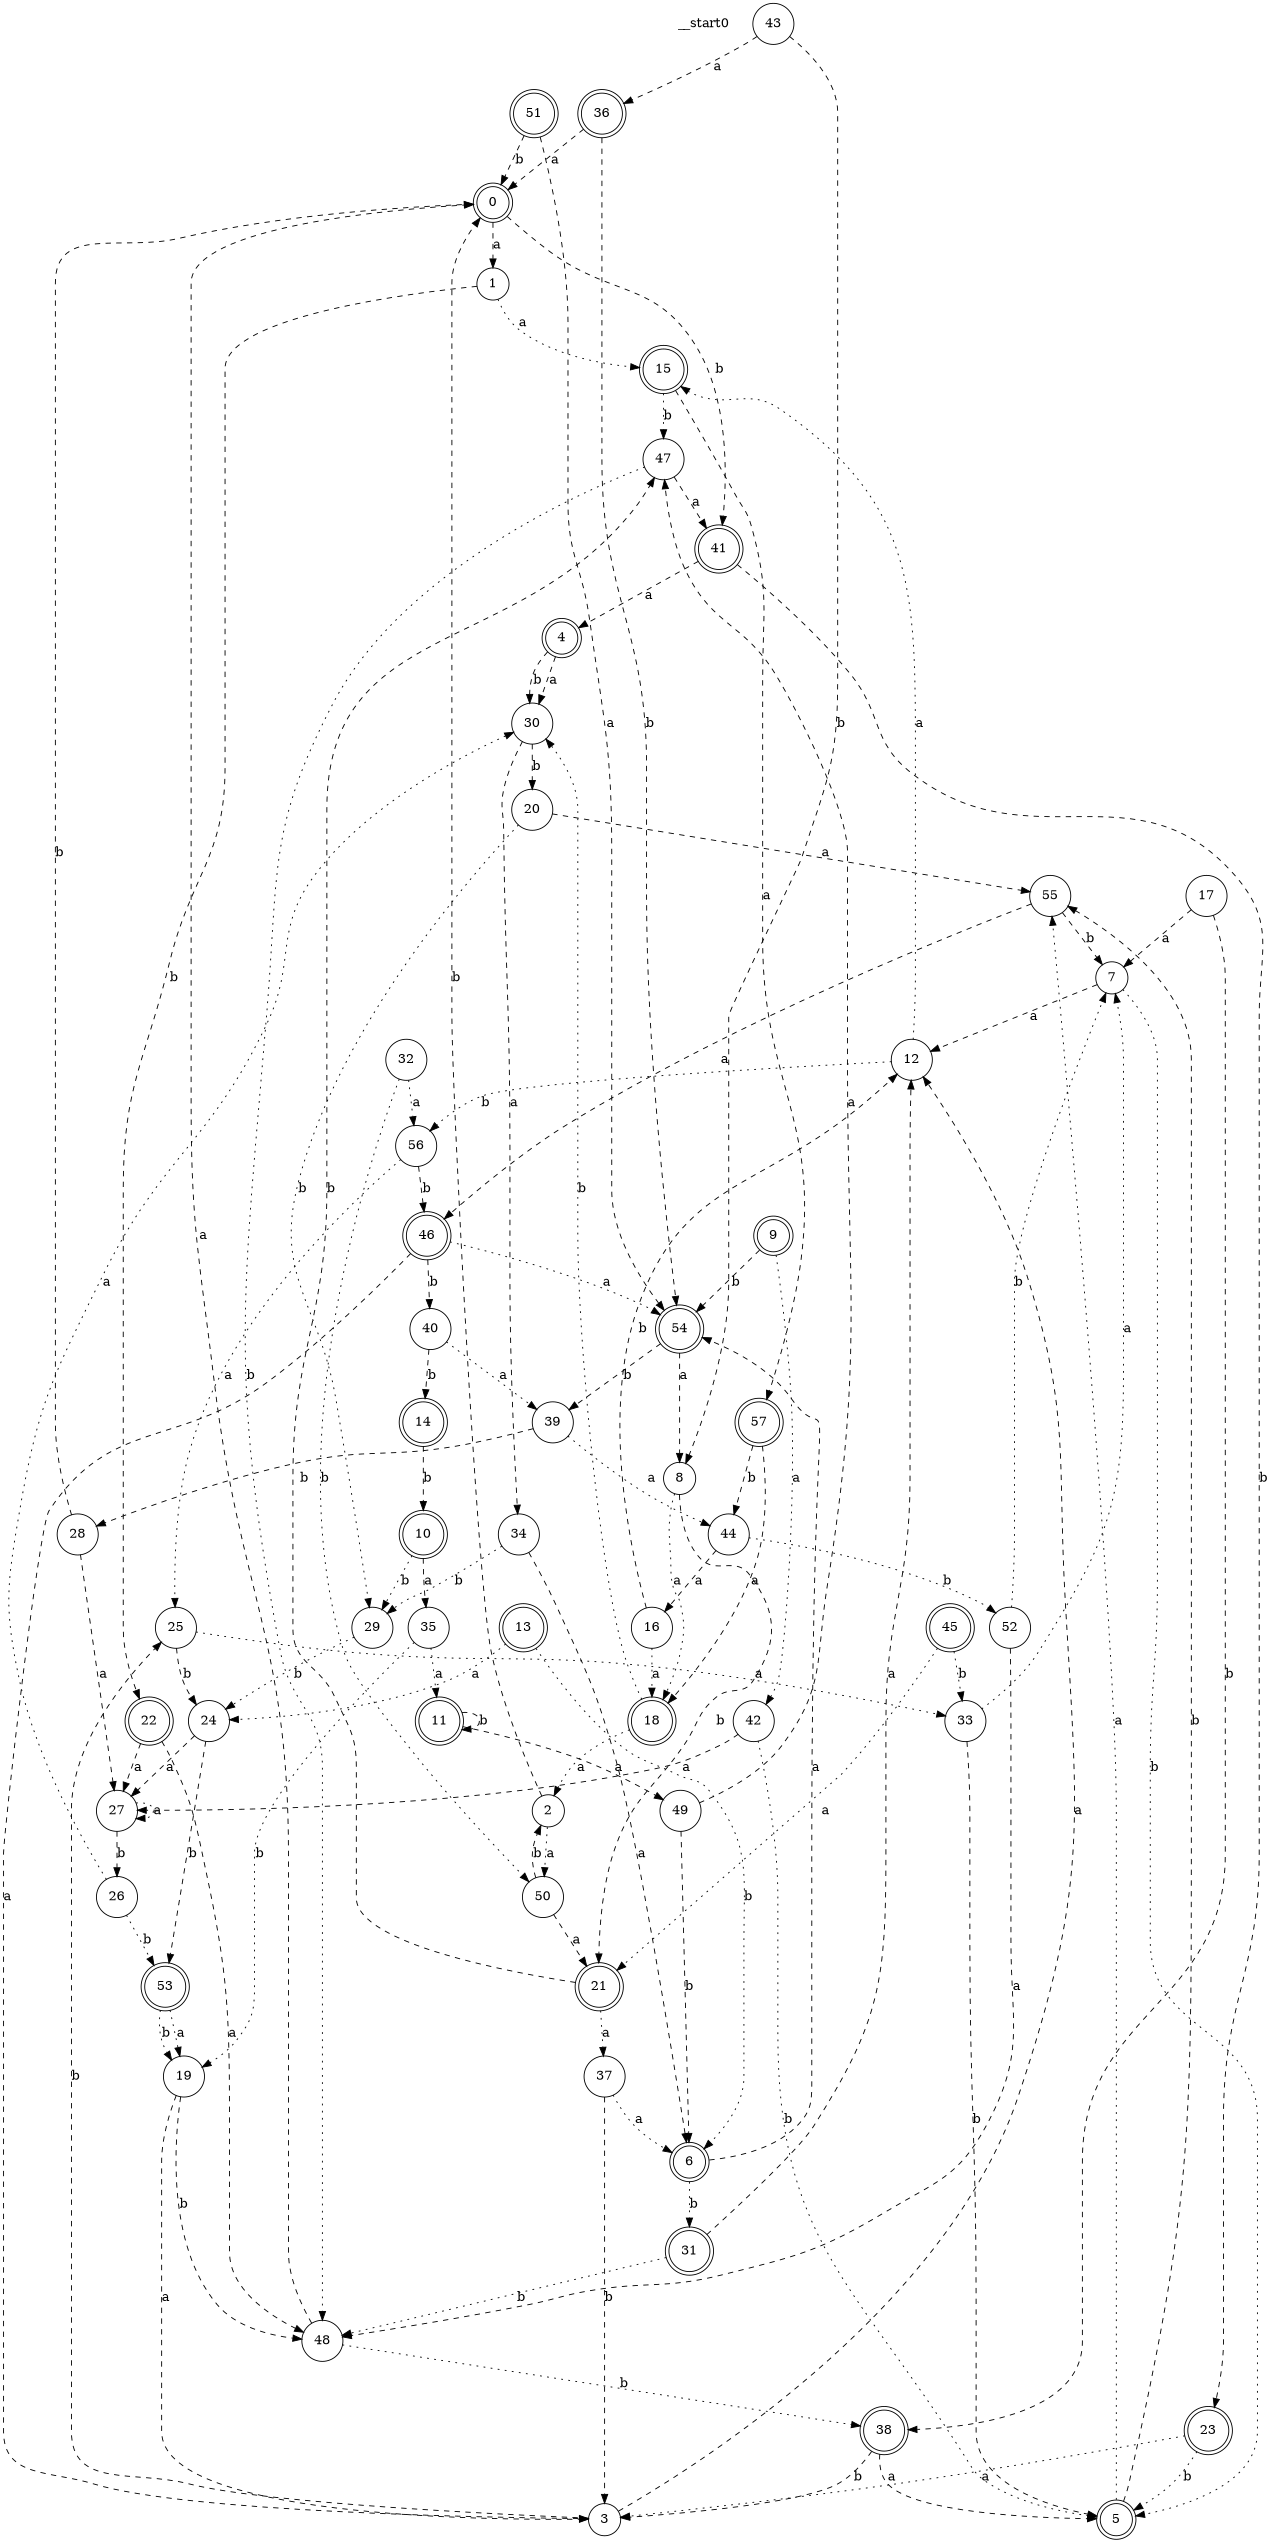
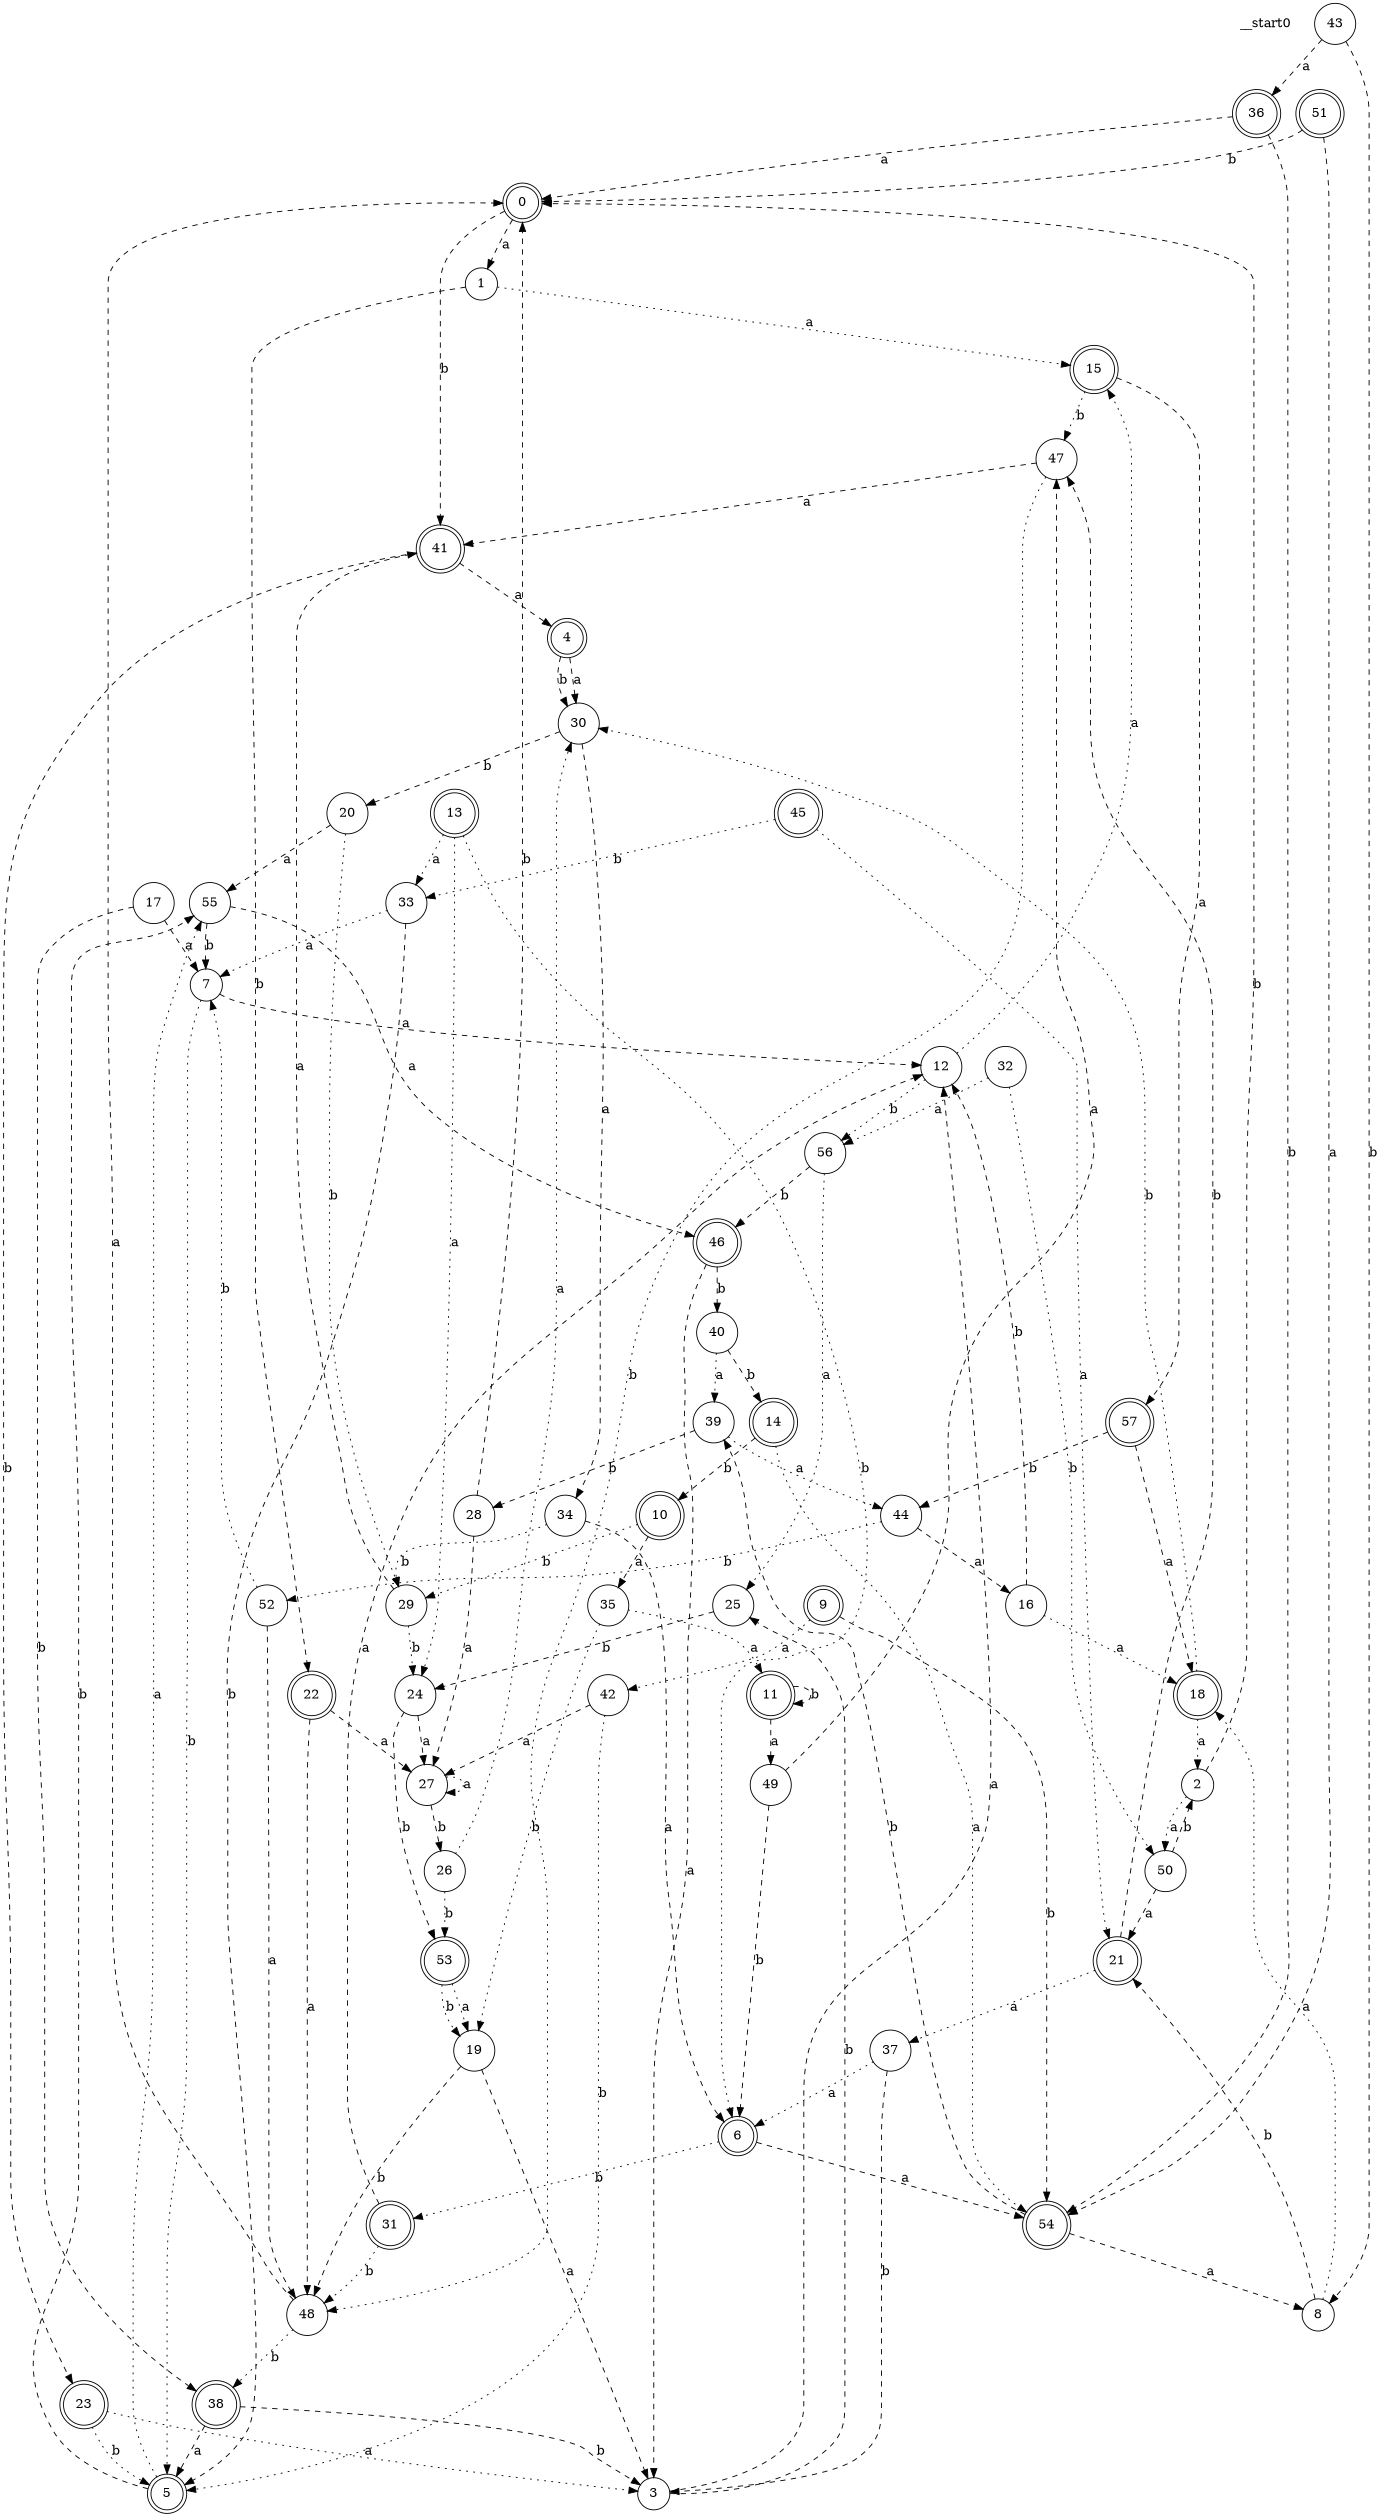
none -> (297, 1047)
(553, 1271) -> (971, 1807)
(568, 1660) -> (432, 856)
